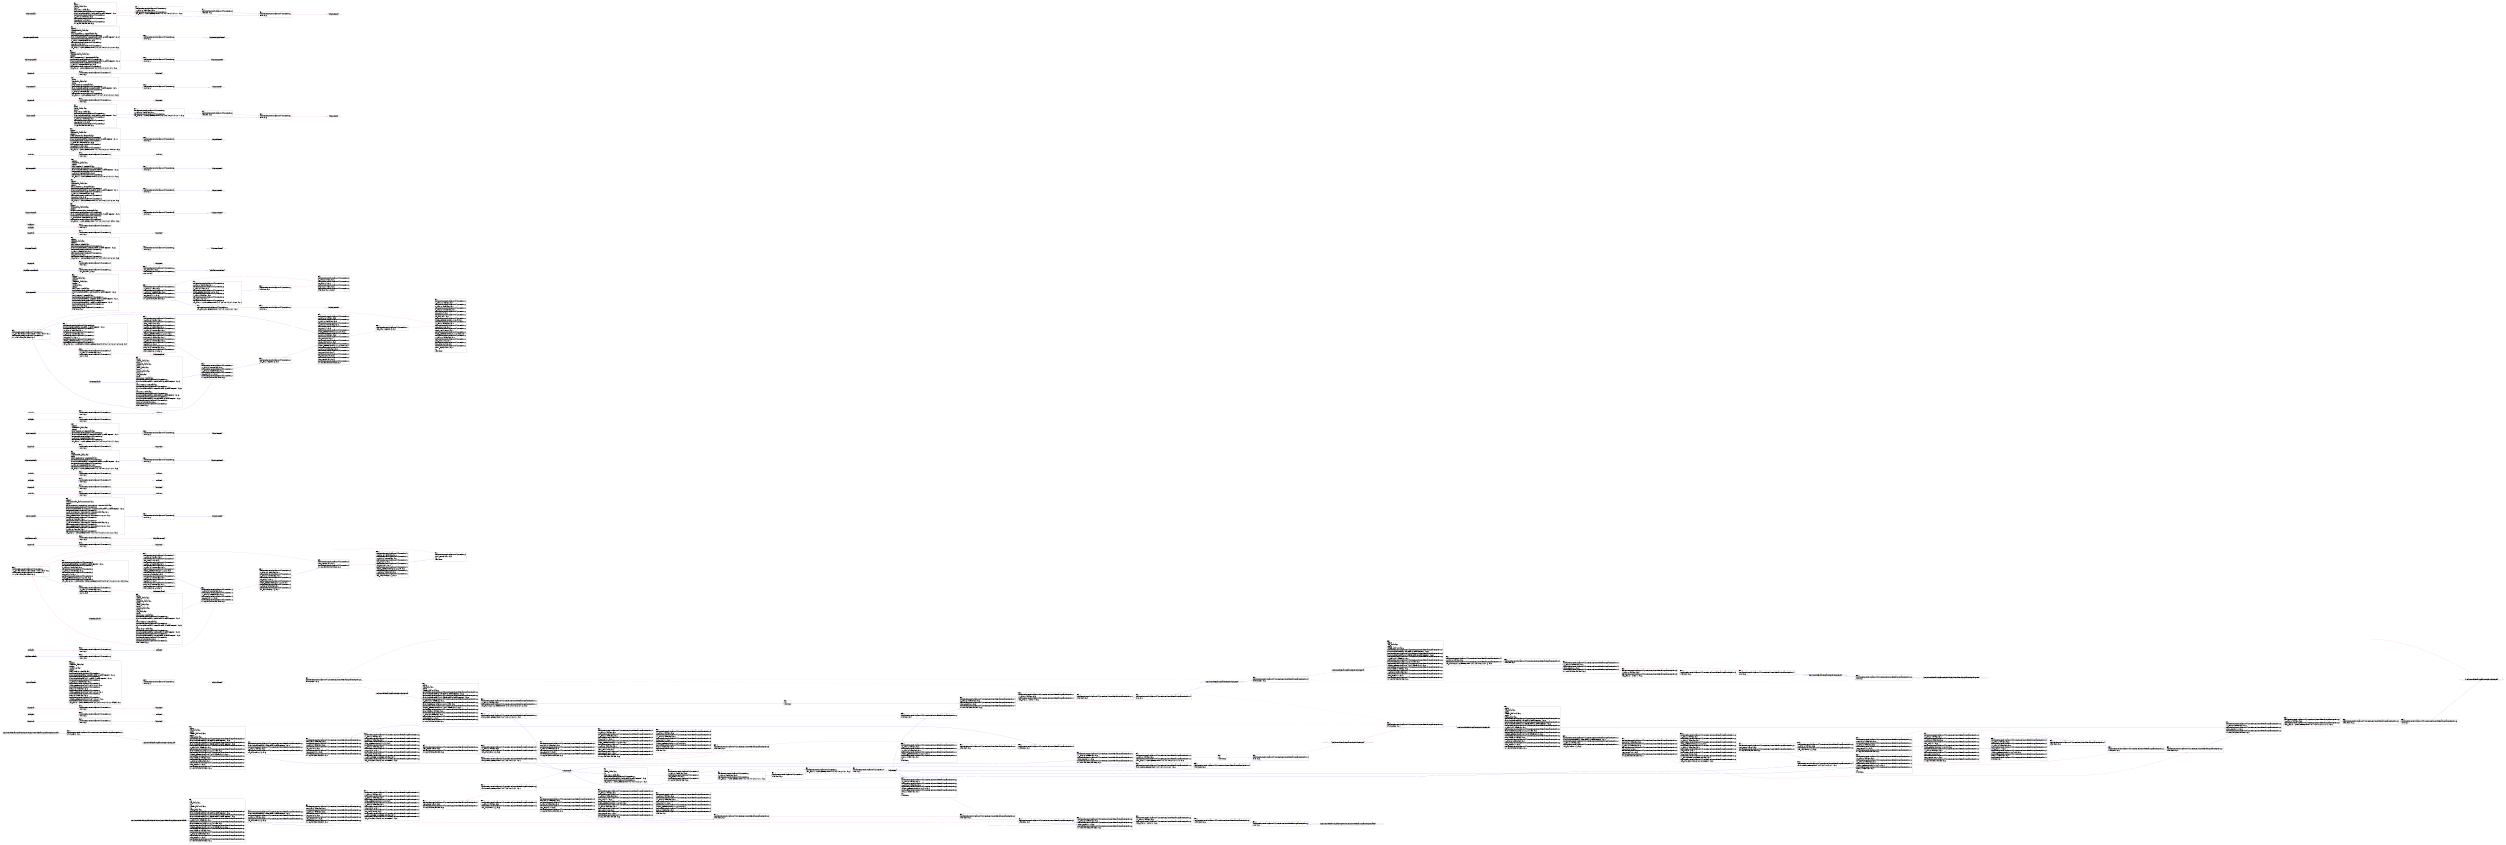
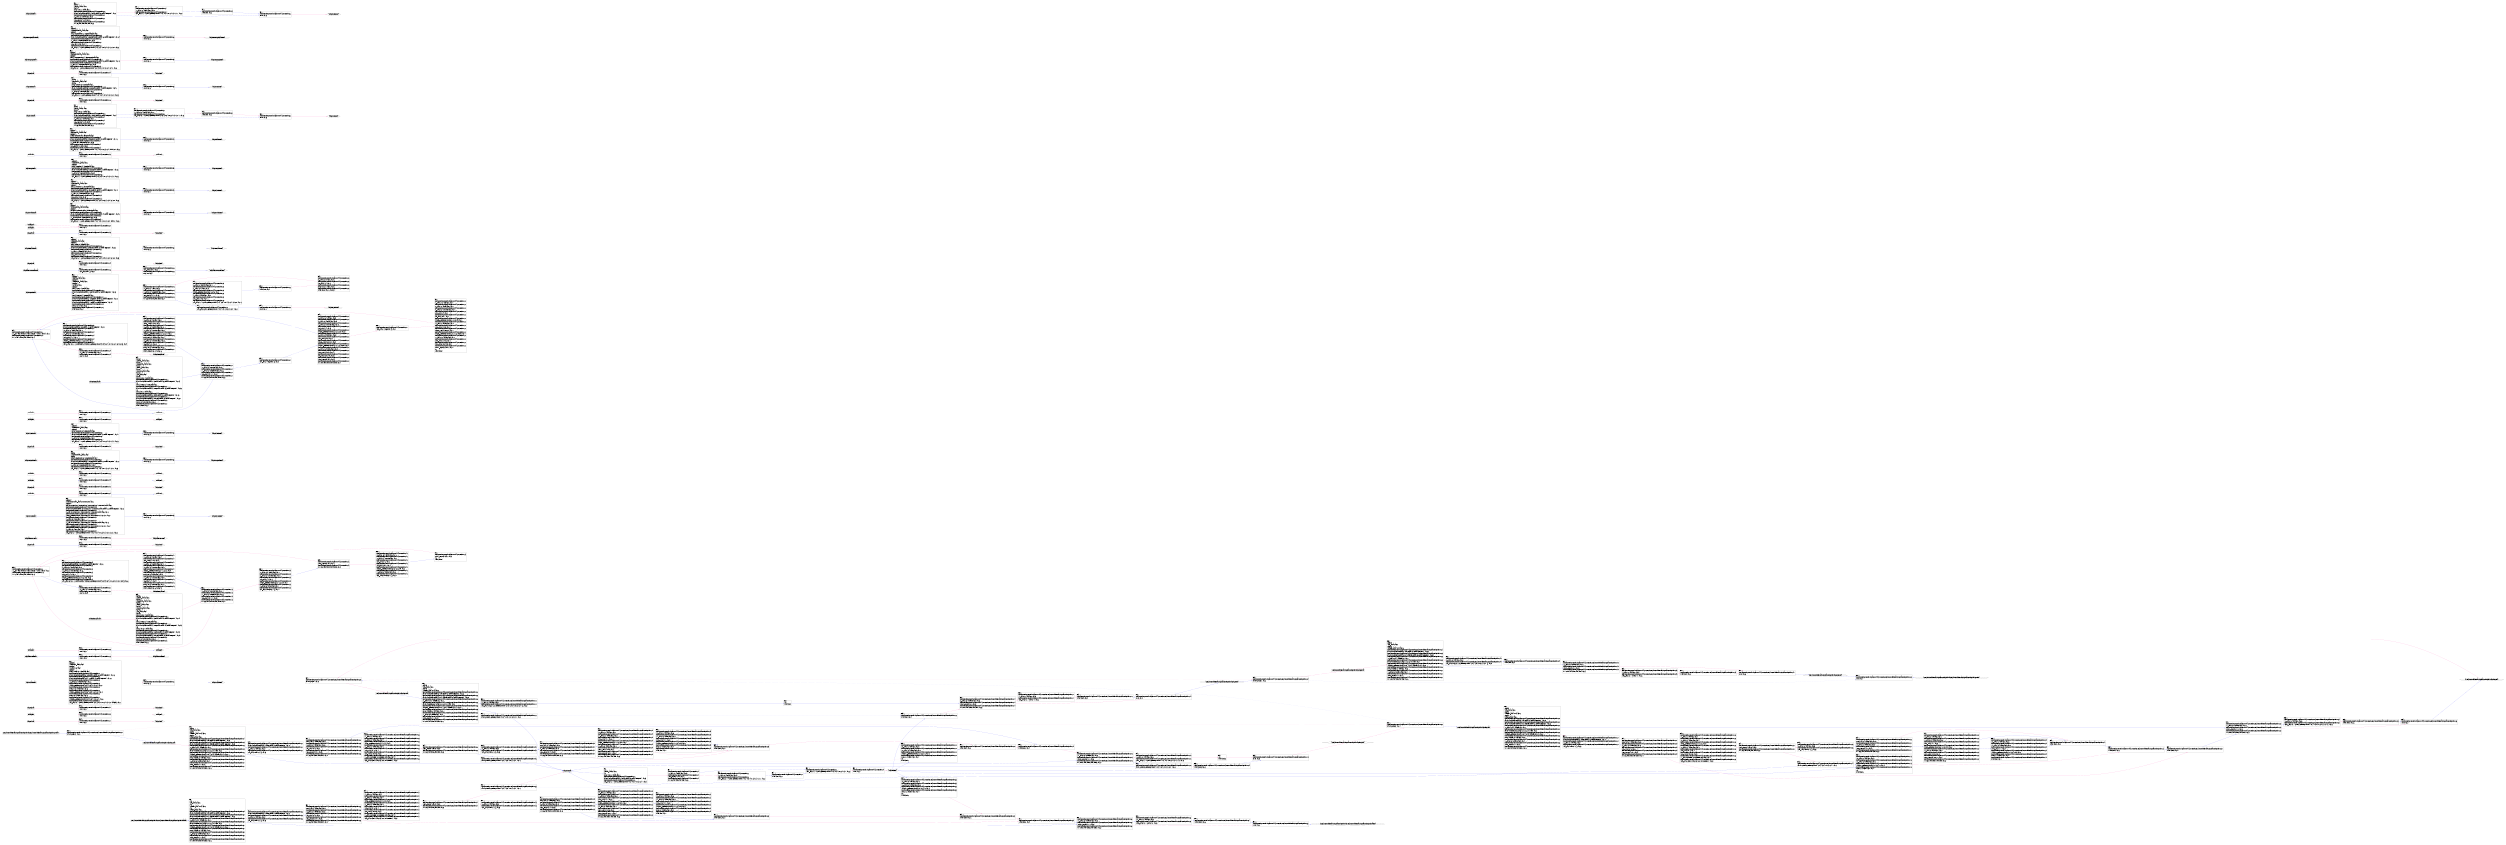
none -> (159, 420)
none -> (159, 657)
